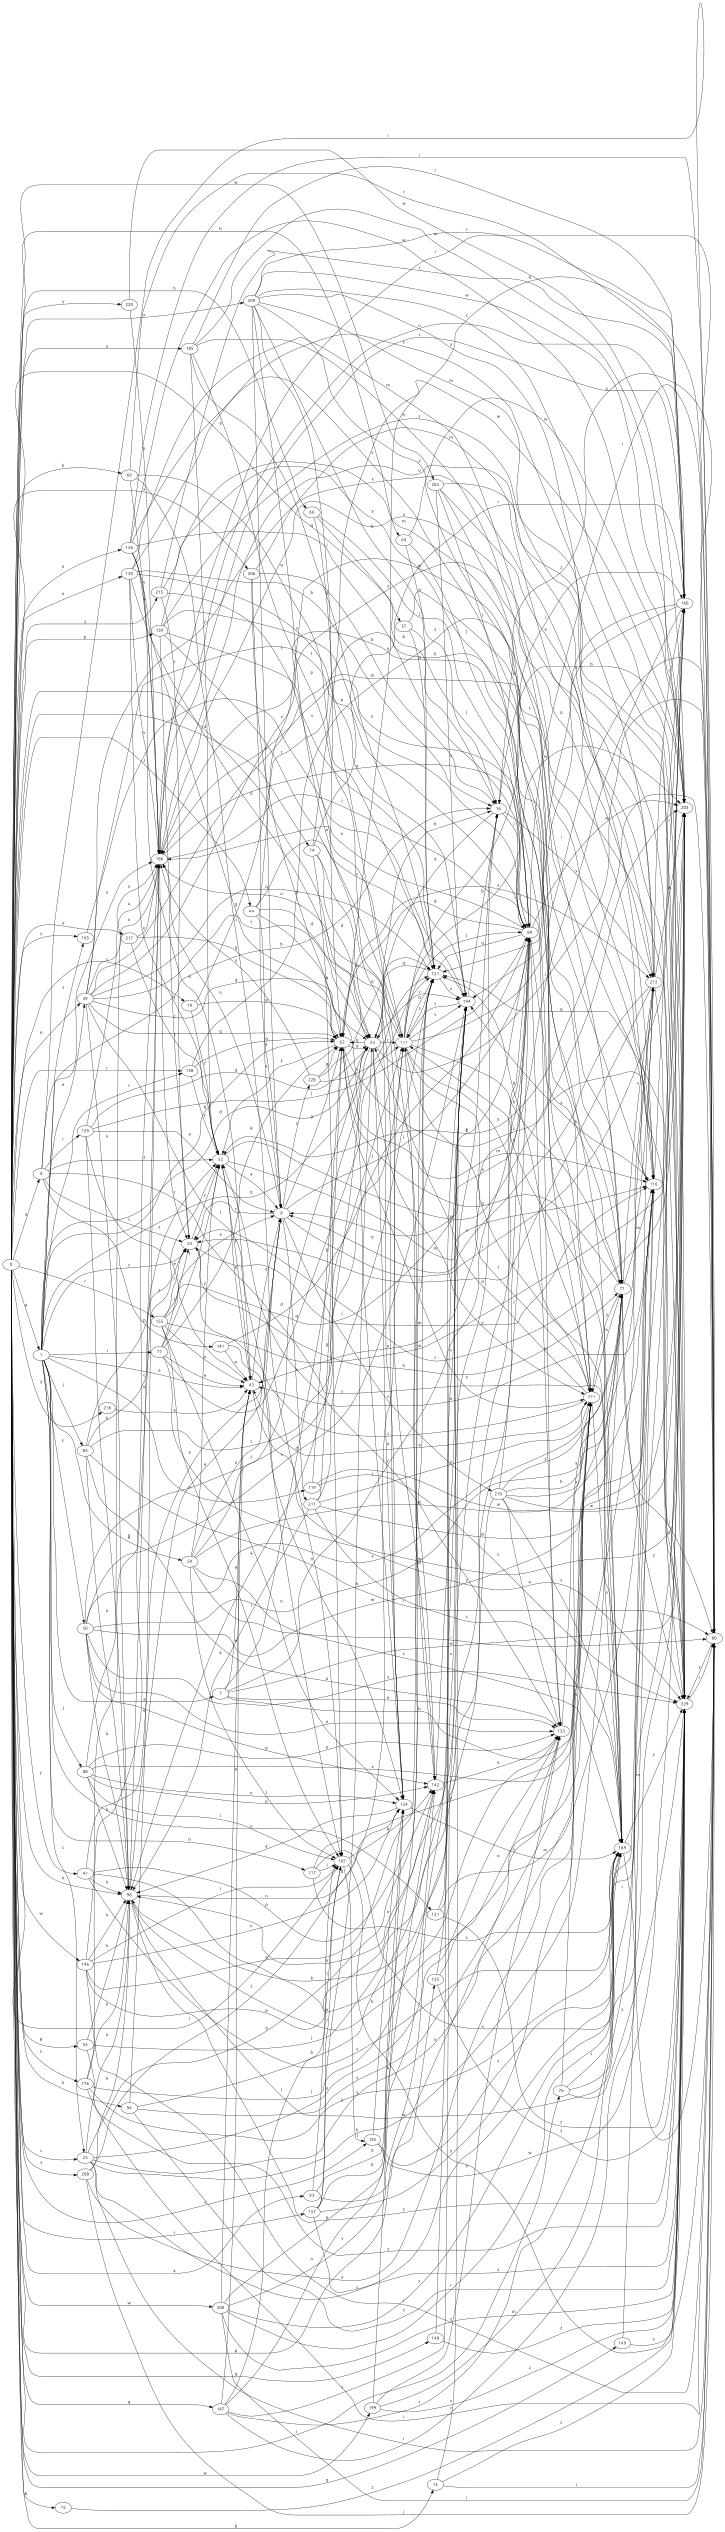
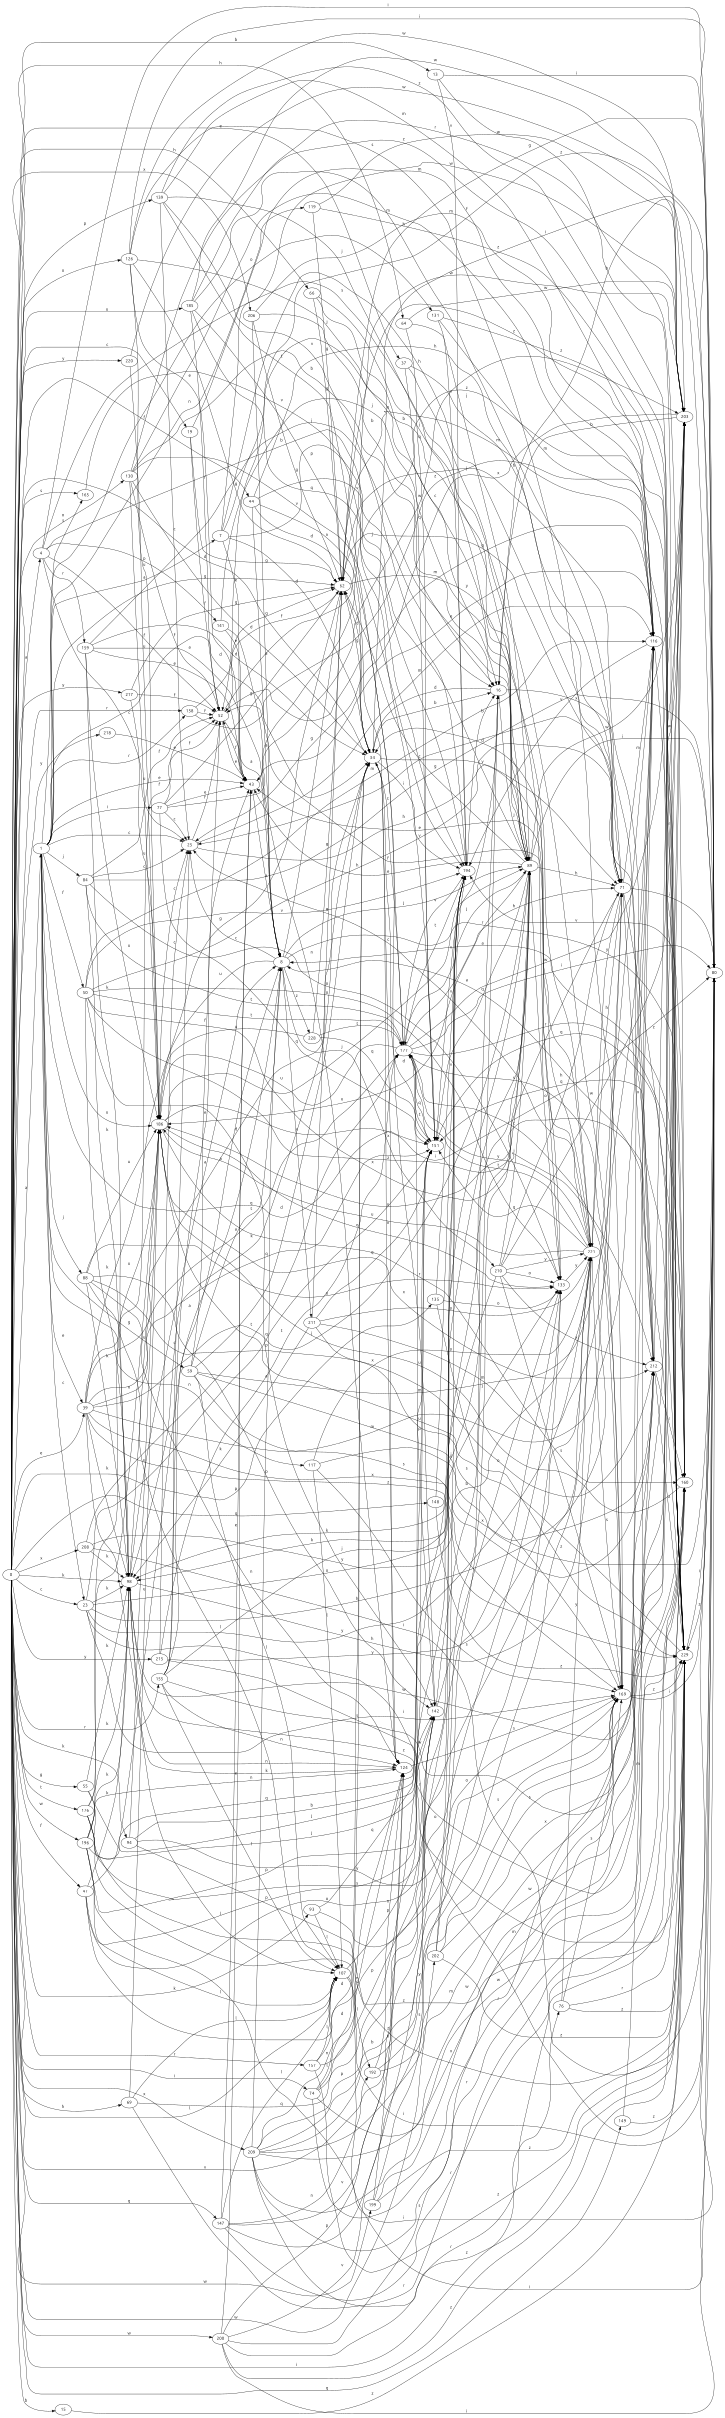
(564, 1890) -> none
